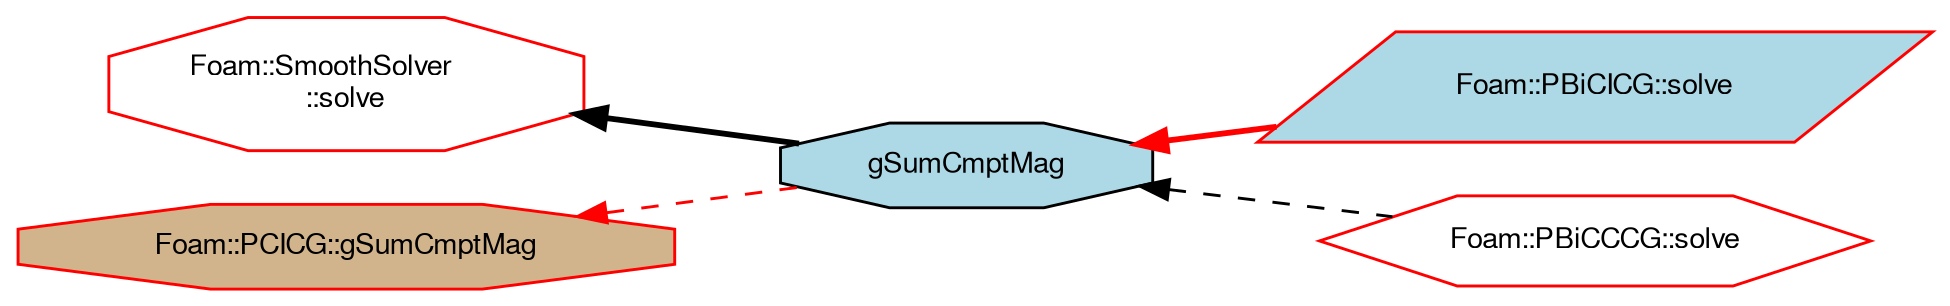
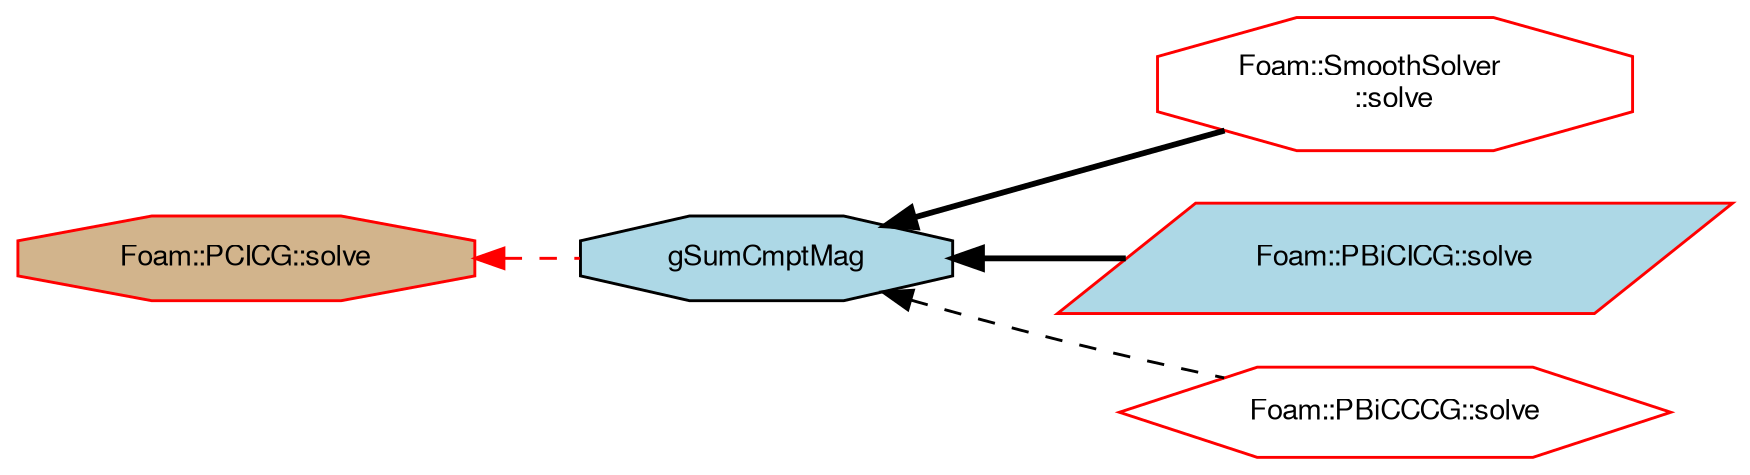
(702, 131) -> (1070, 174)
(1221, 134) -> (1054, 258)
(346, 247) -> (246, 258)
